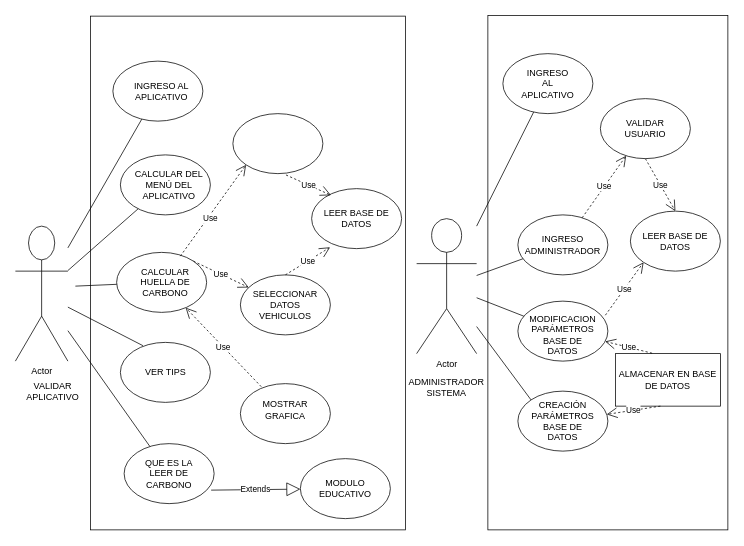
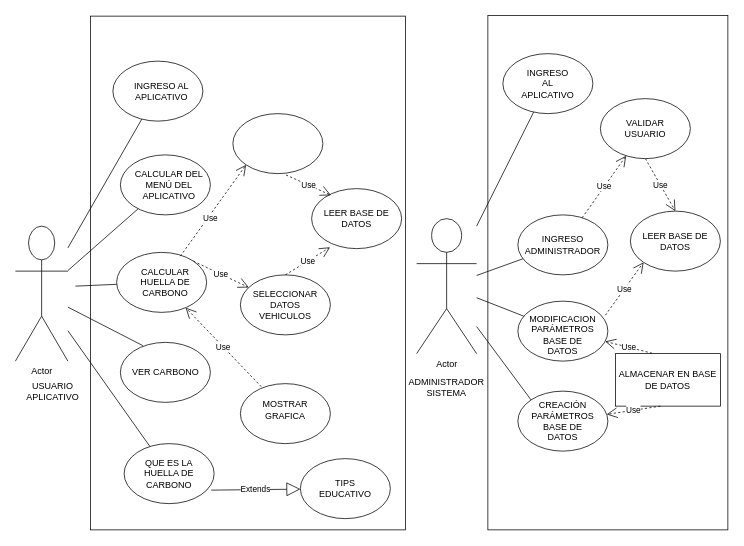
(166, 372) -> (166, 372)
(53, 391) -> (53, 391)
(169, 474) -> (169, 474)
(345, 489) -> (345, 489)
